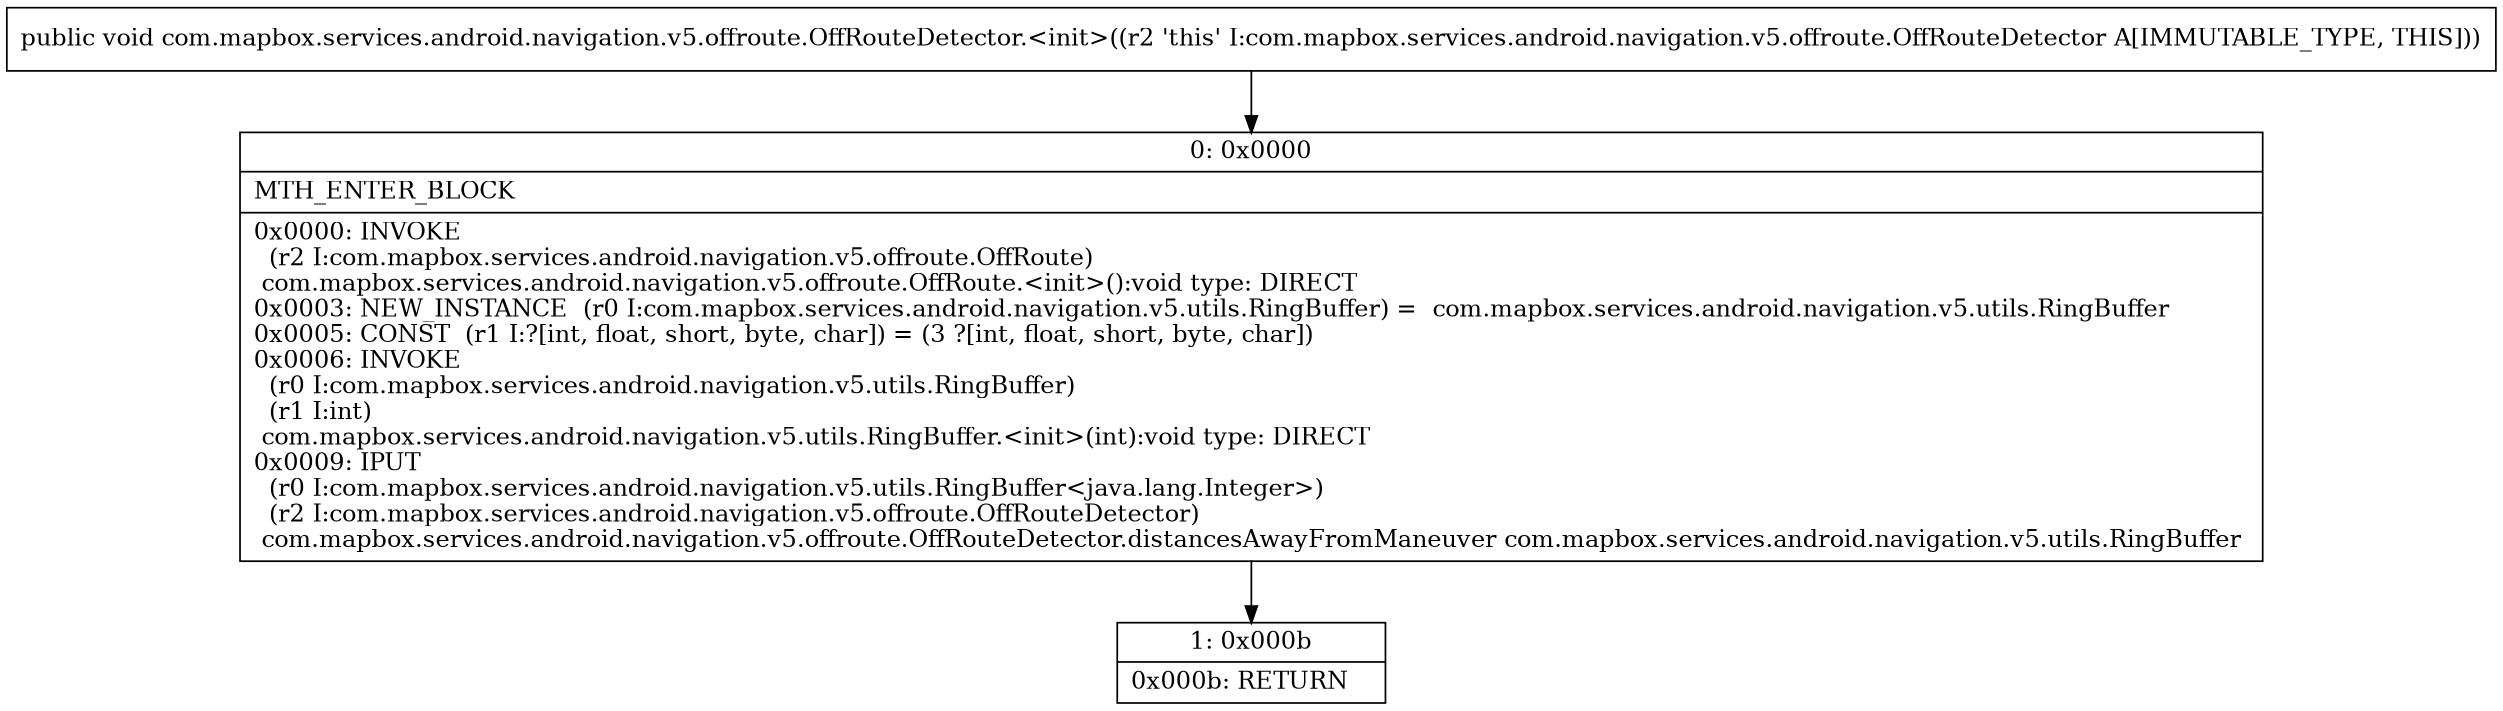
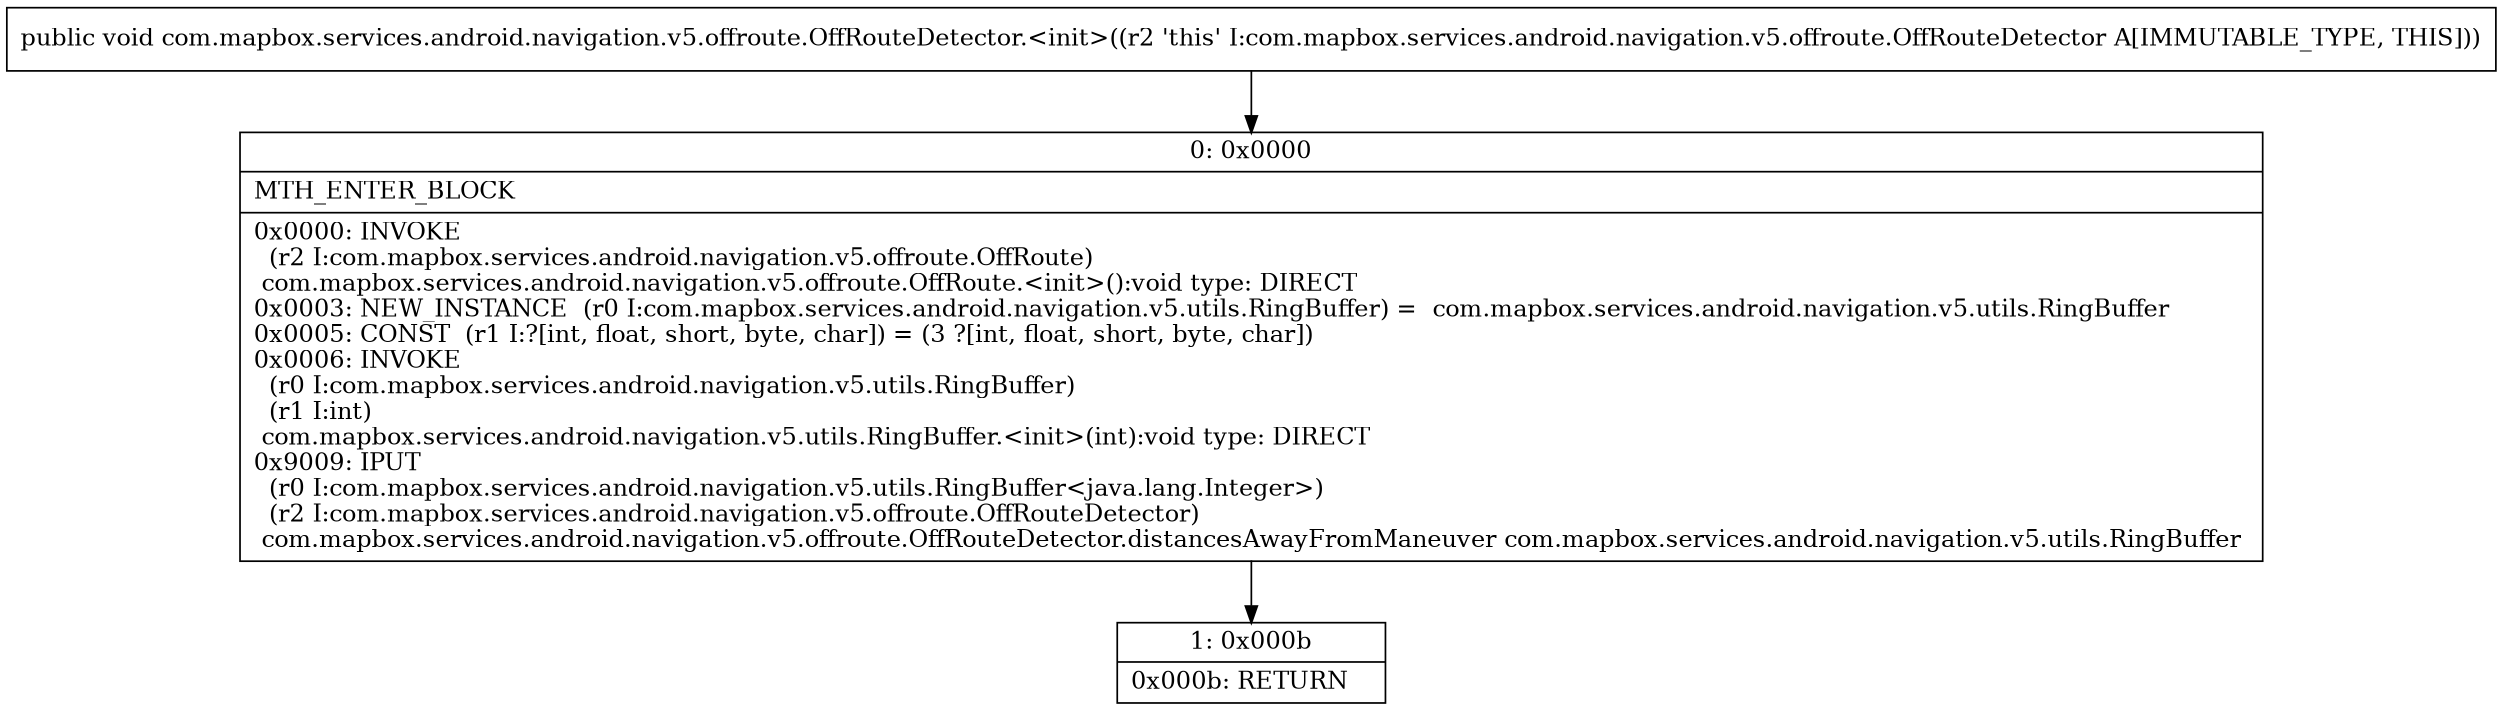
(345, 463) -> (345, 463)
